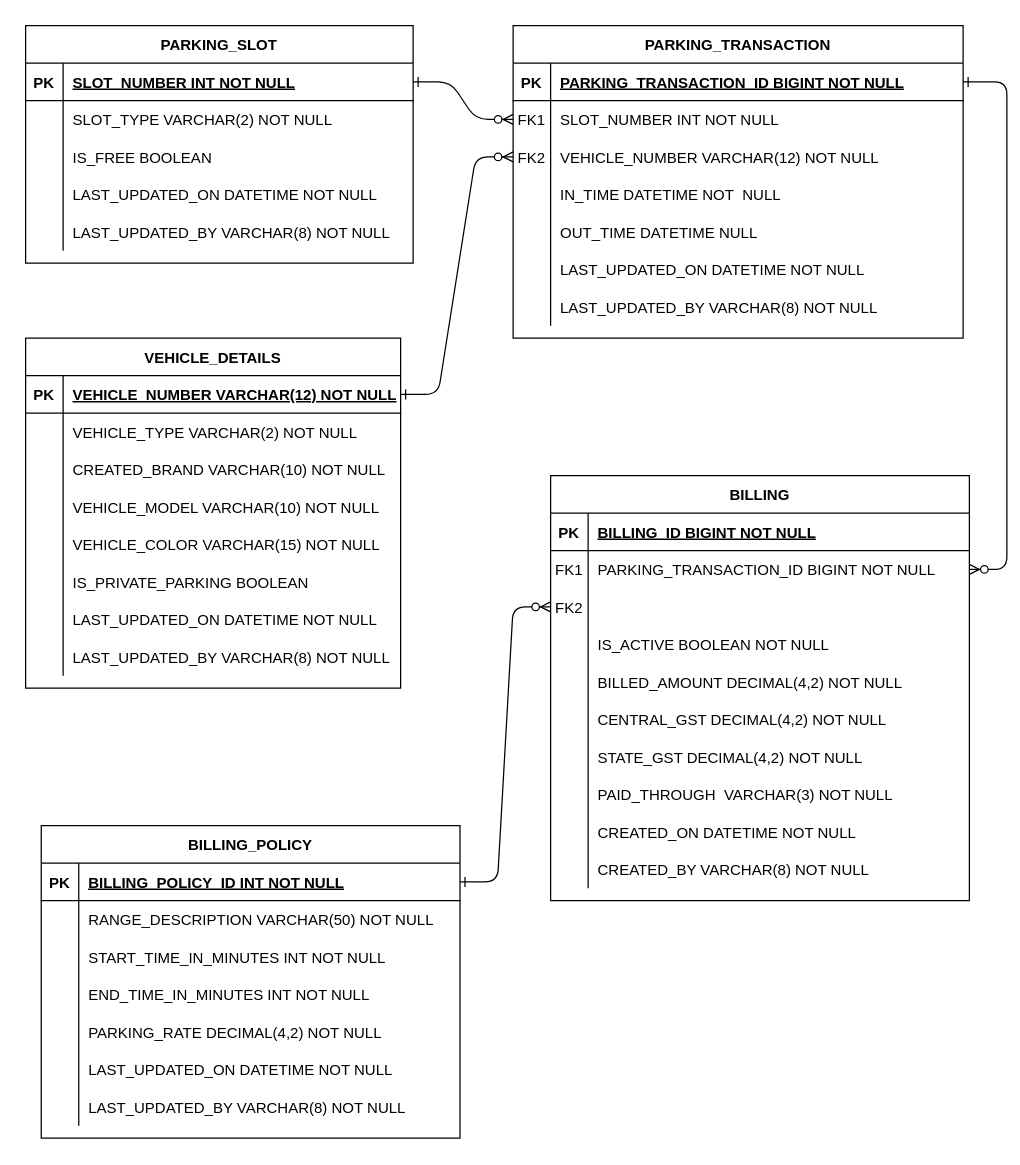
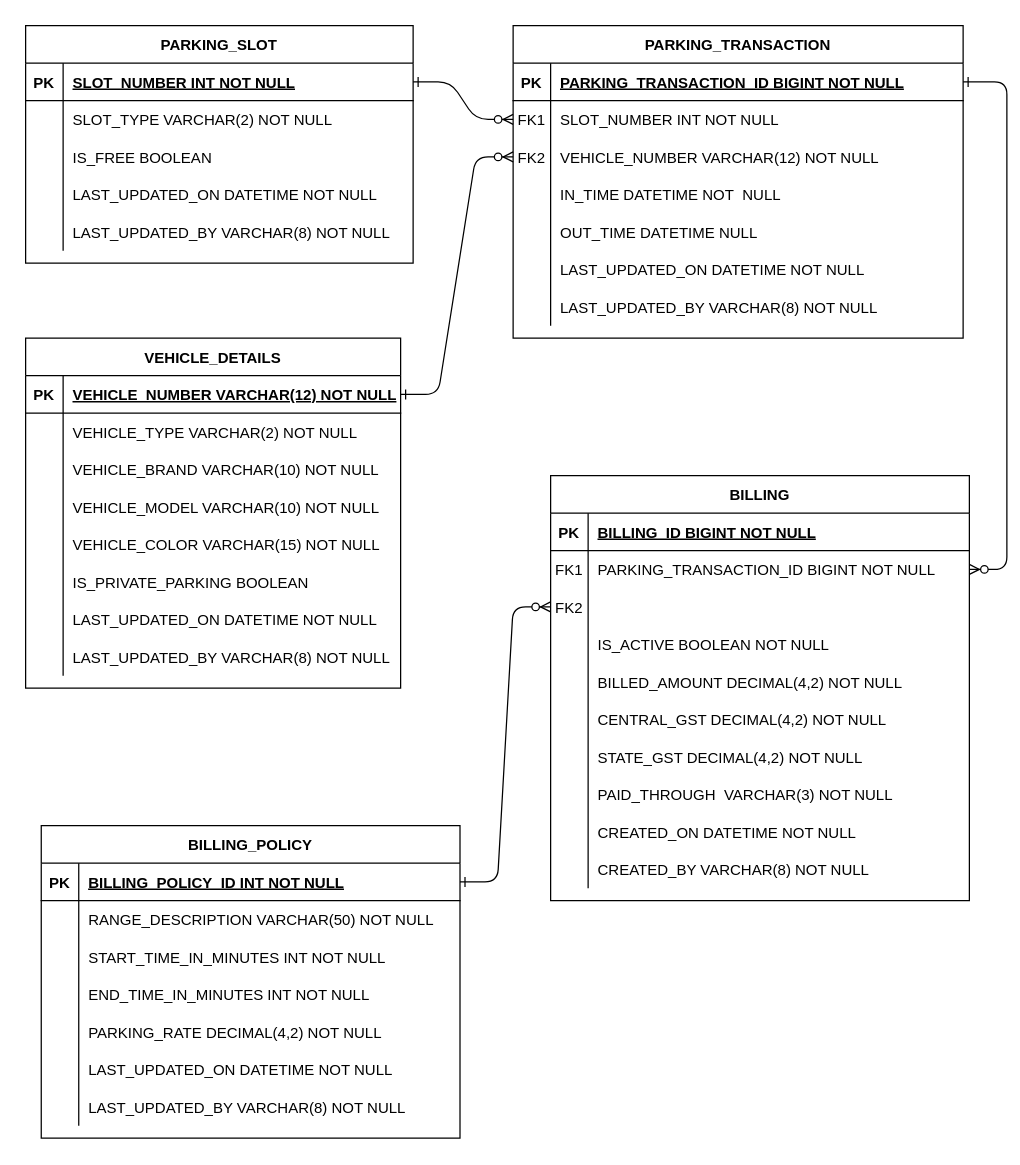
(209, 470) -> (209, 470)
